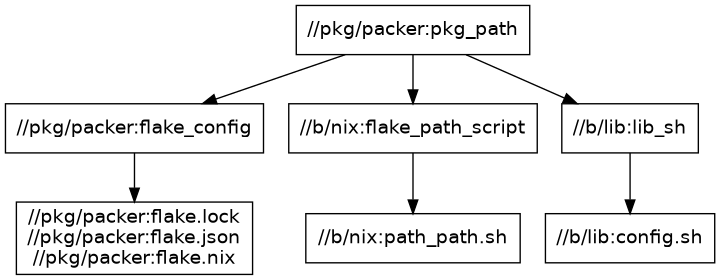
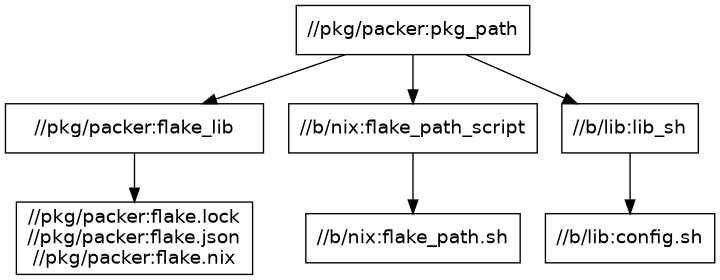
(134, 128) -> (134, 128)
(413, 238) -> (413, 238)
